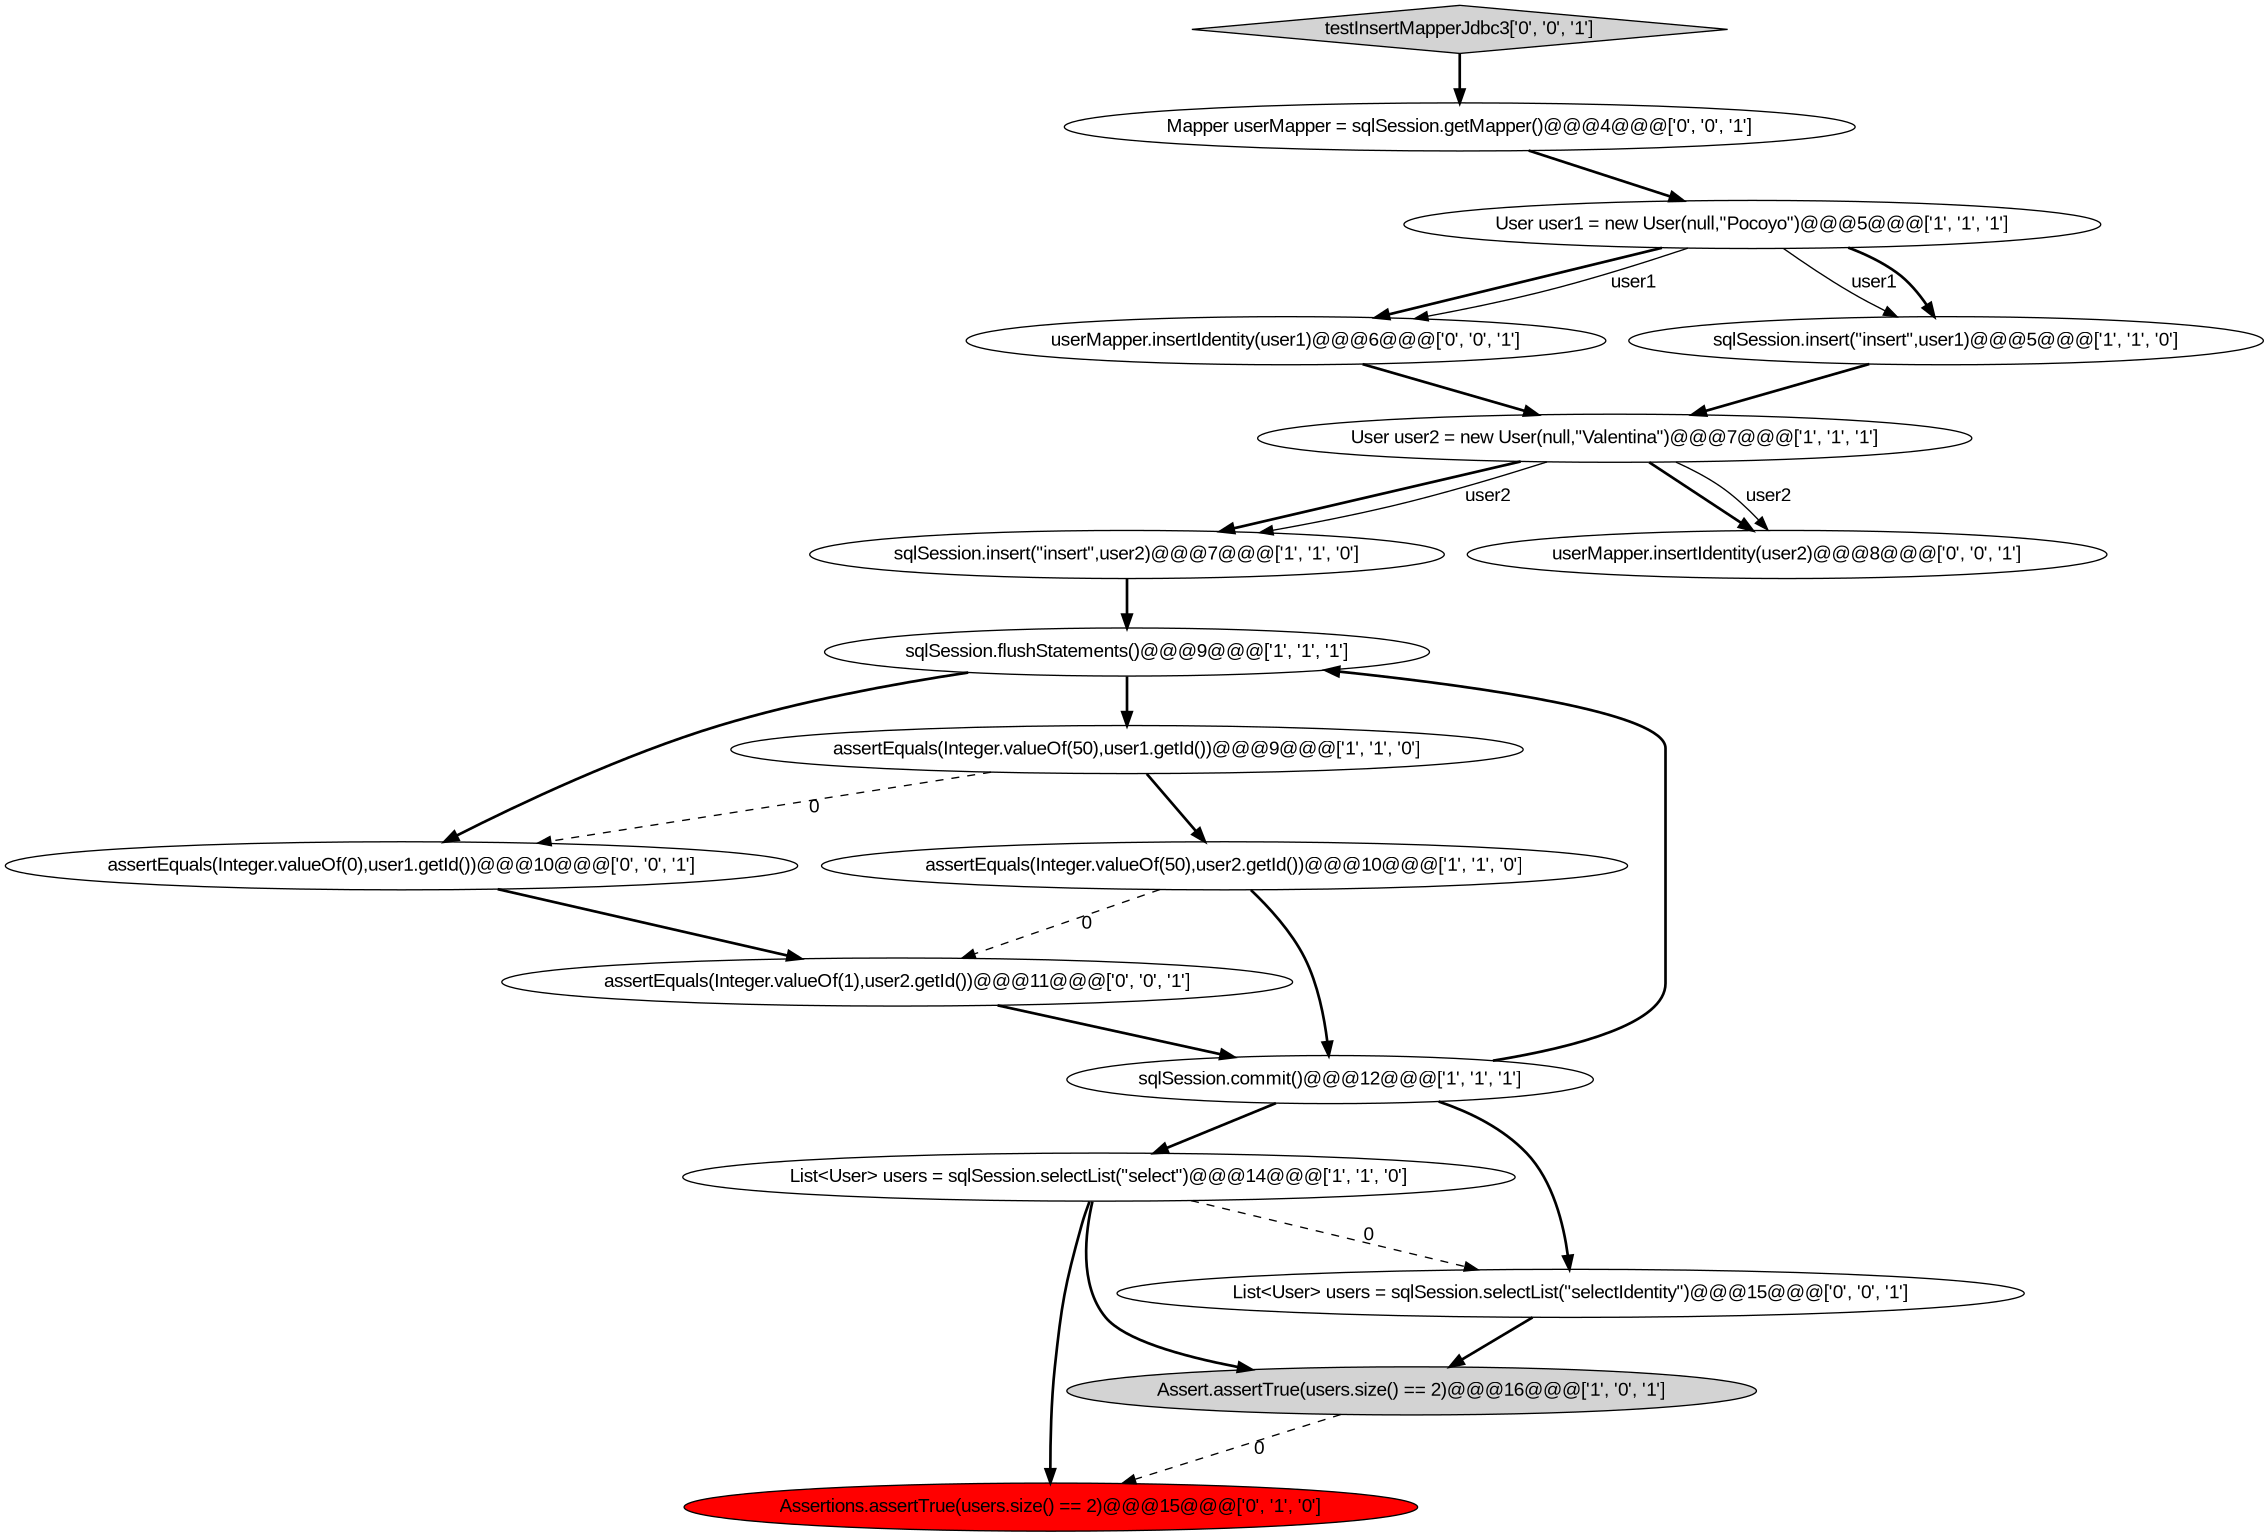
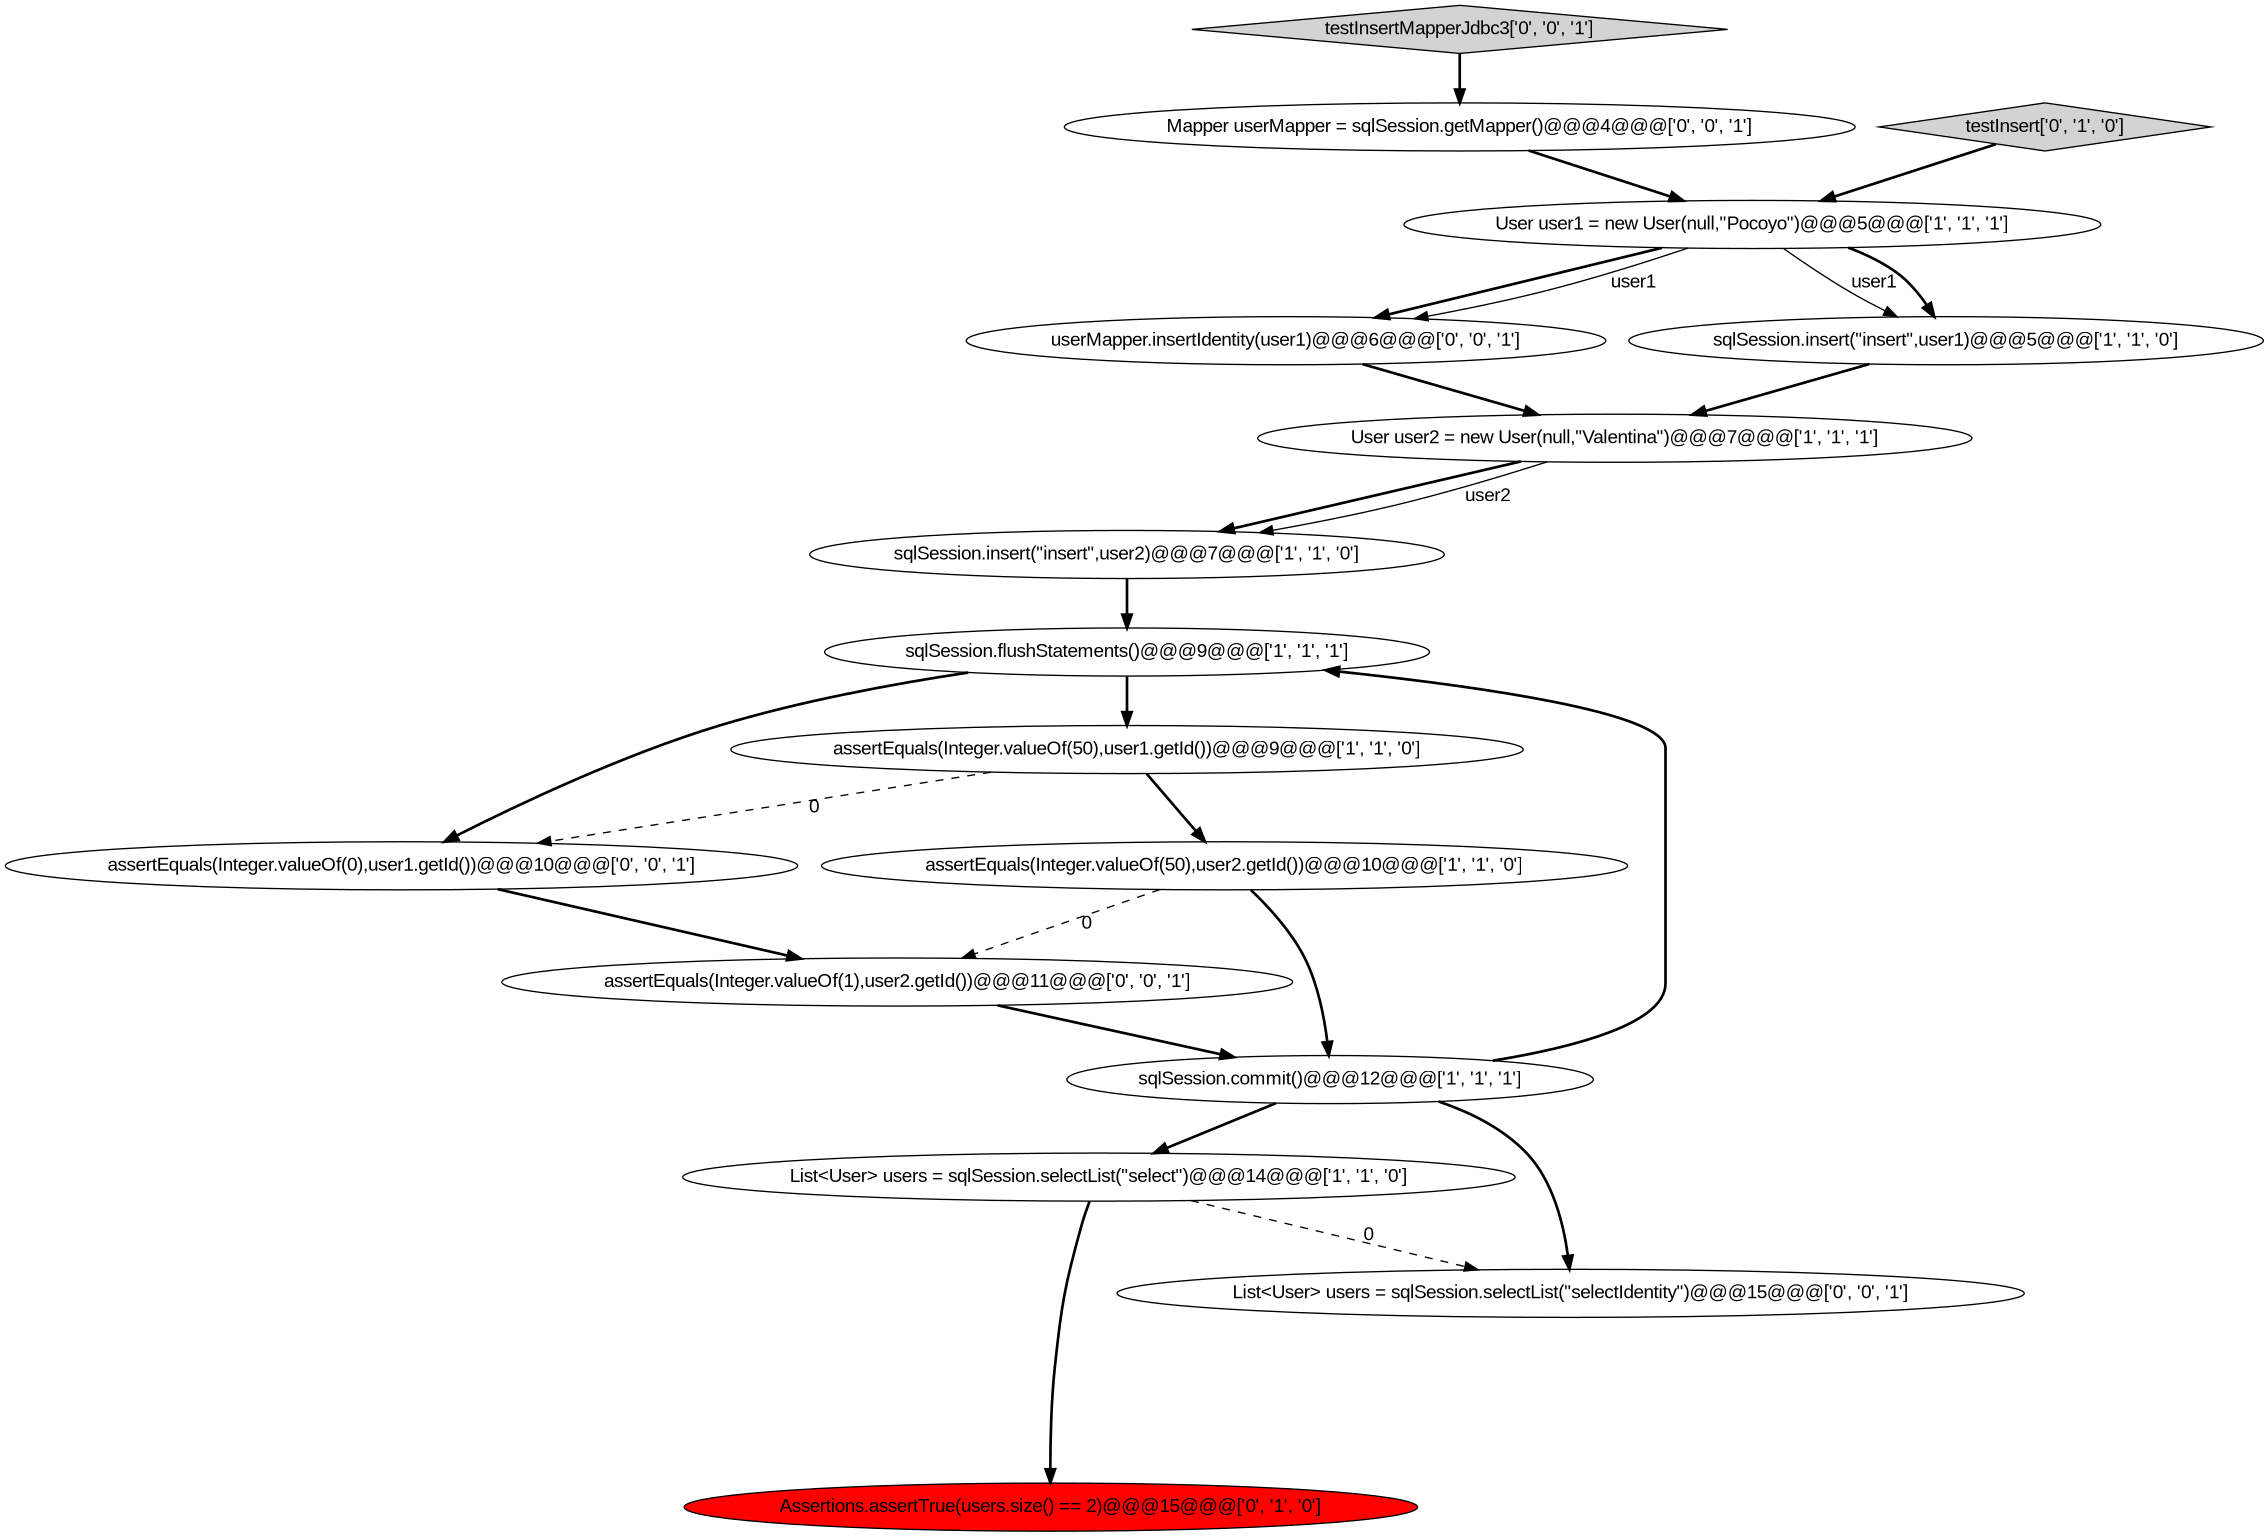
none -> (2045, 127)
(1787, 554) -> none
(1412, 1391) -> none
